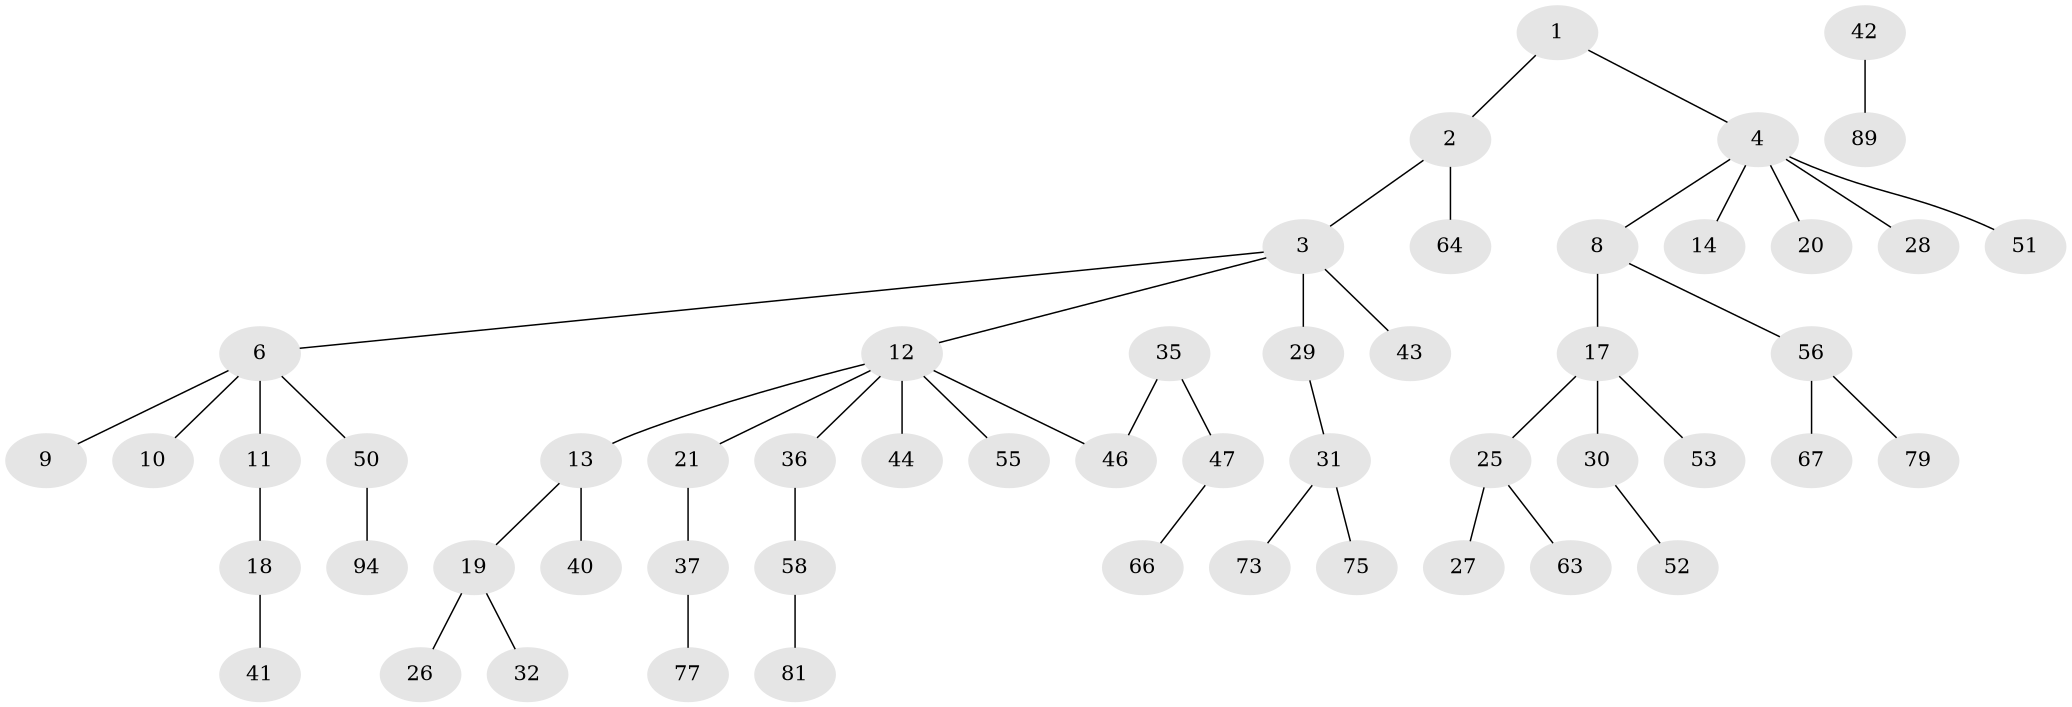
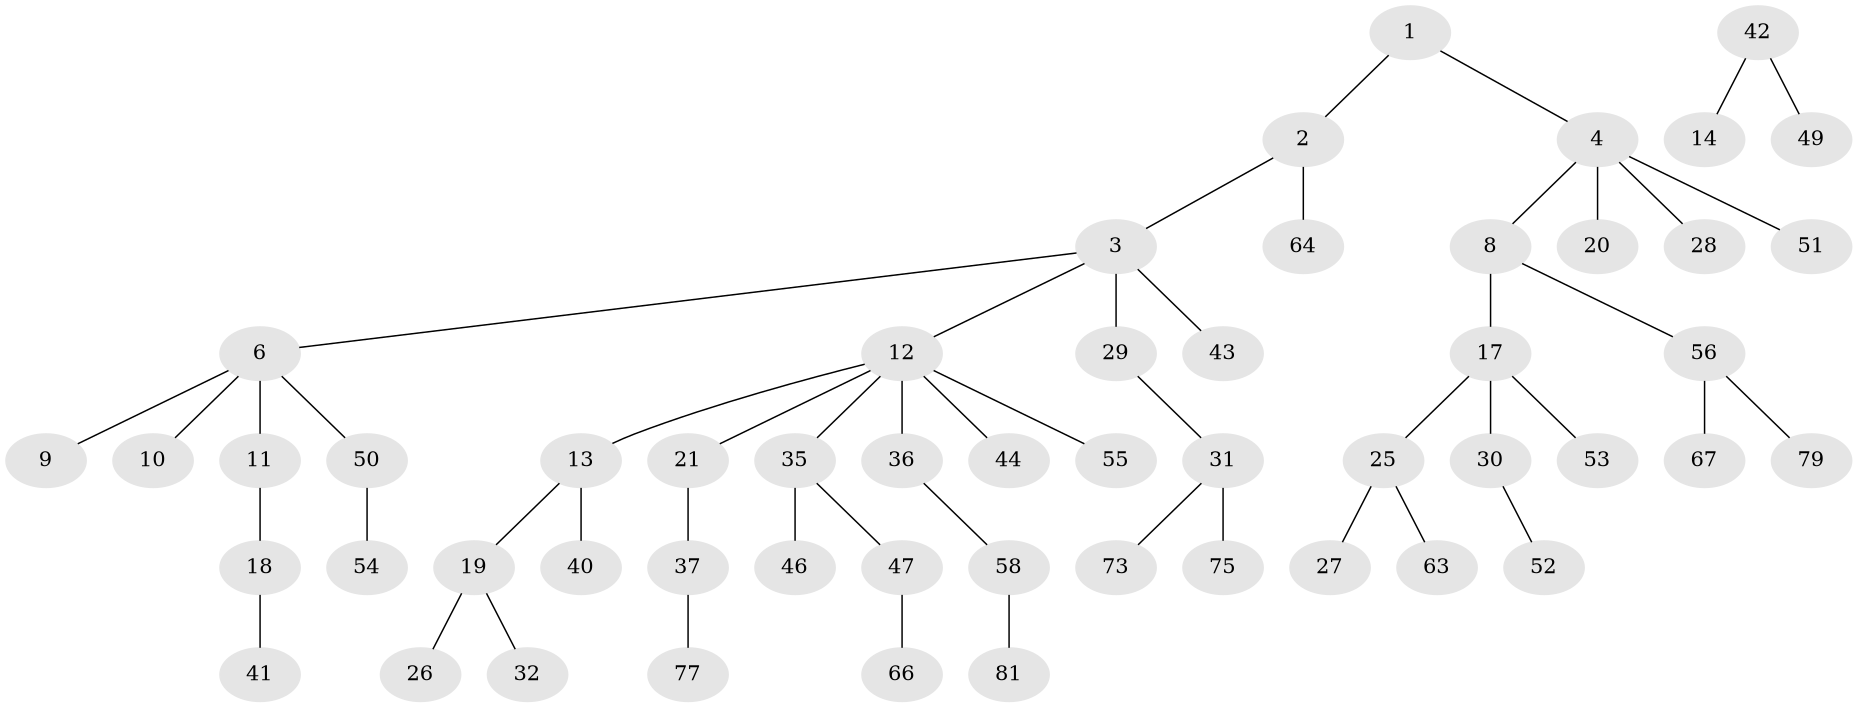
(1865, 140) -> (1812, 140)
(1731, 193) -> (1731, 86)
(1009, 407) -> (849, 407)
(367, 568) -> (367, 568)
